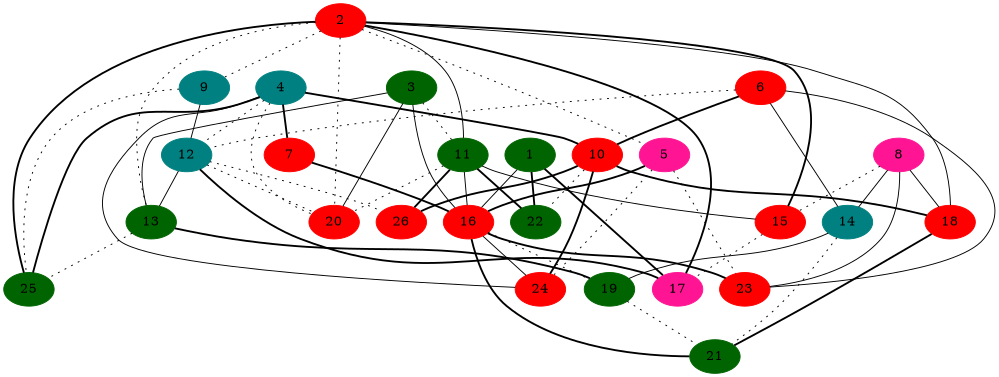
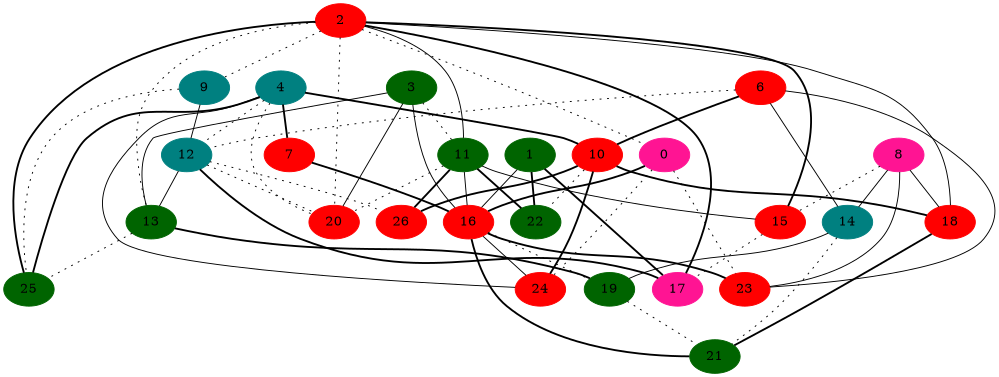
(665, 155) -> (665, 155)
